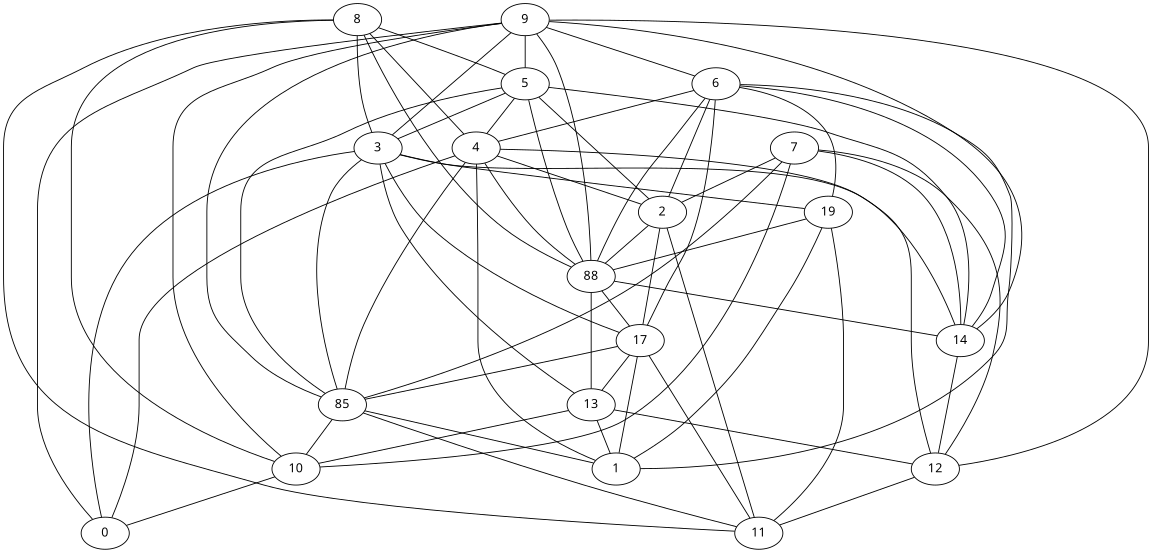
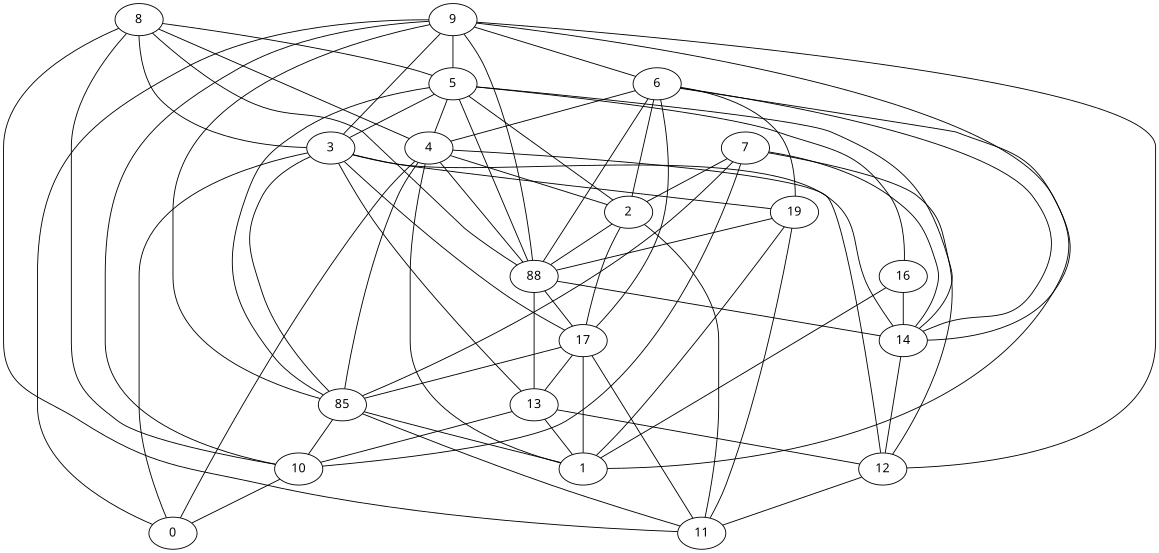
none -> (903, 276)
